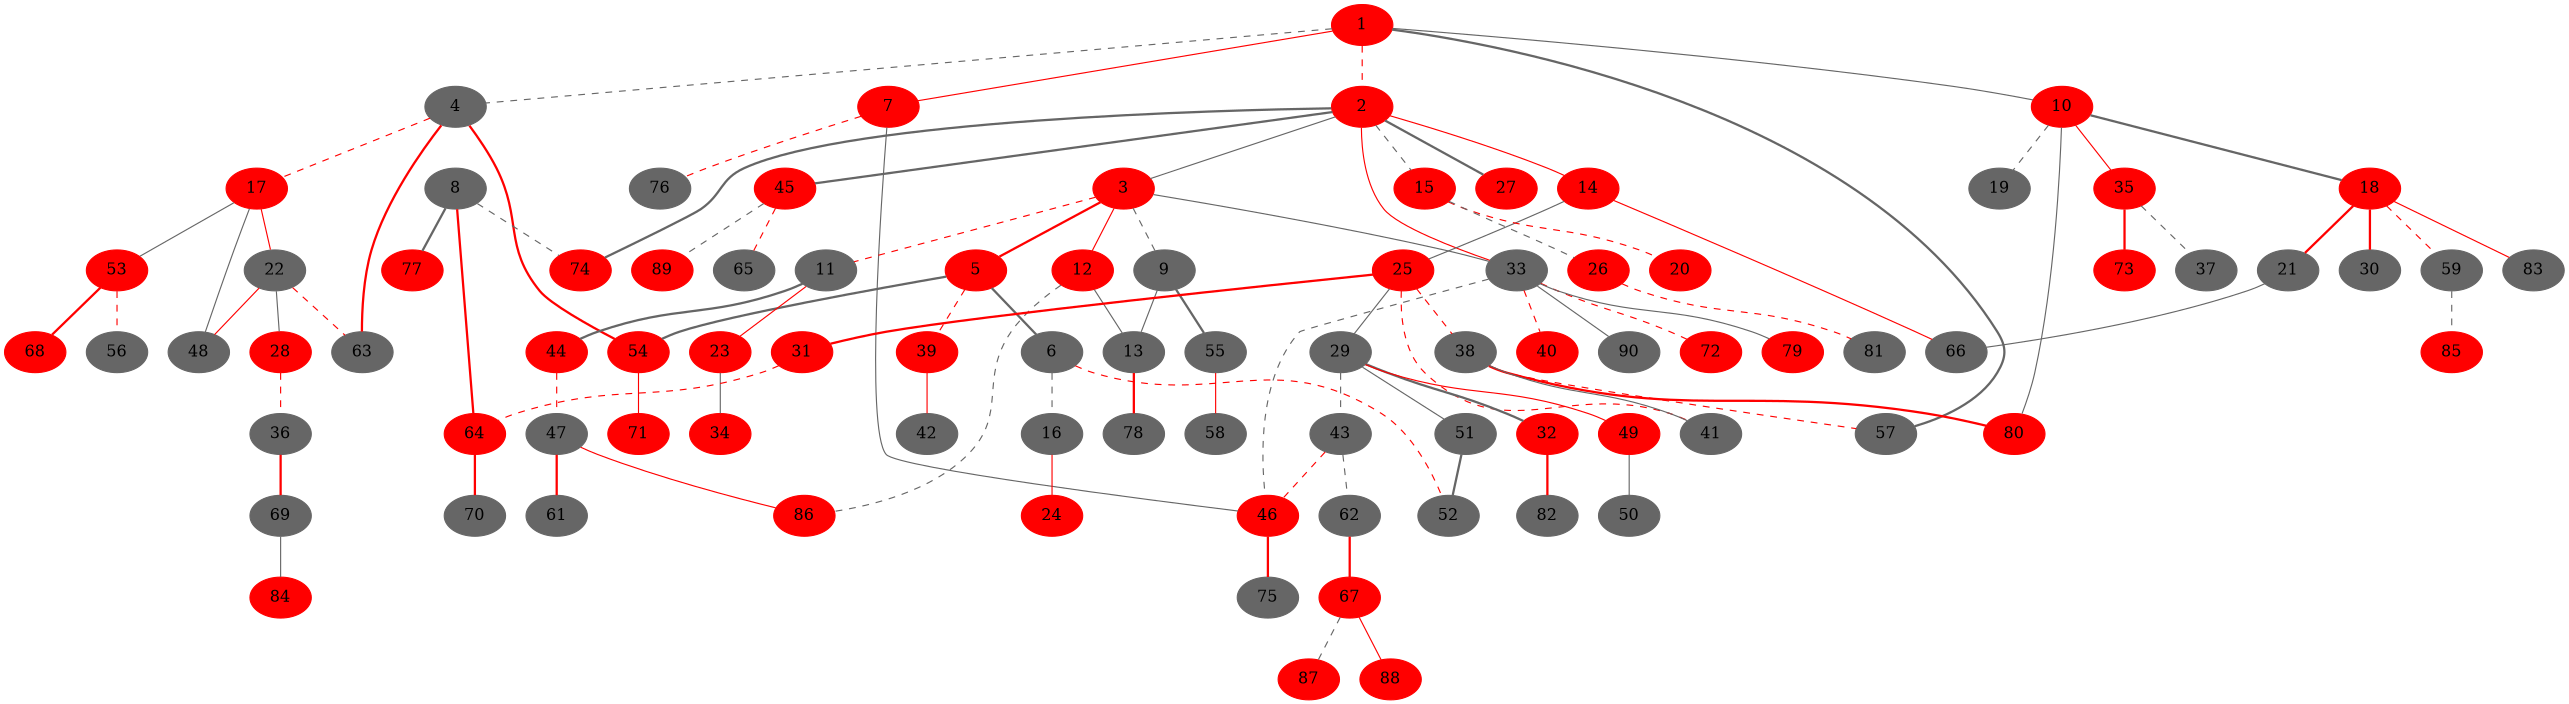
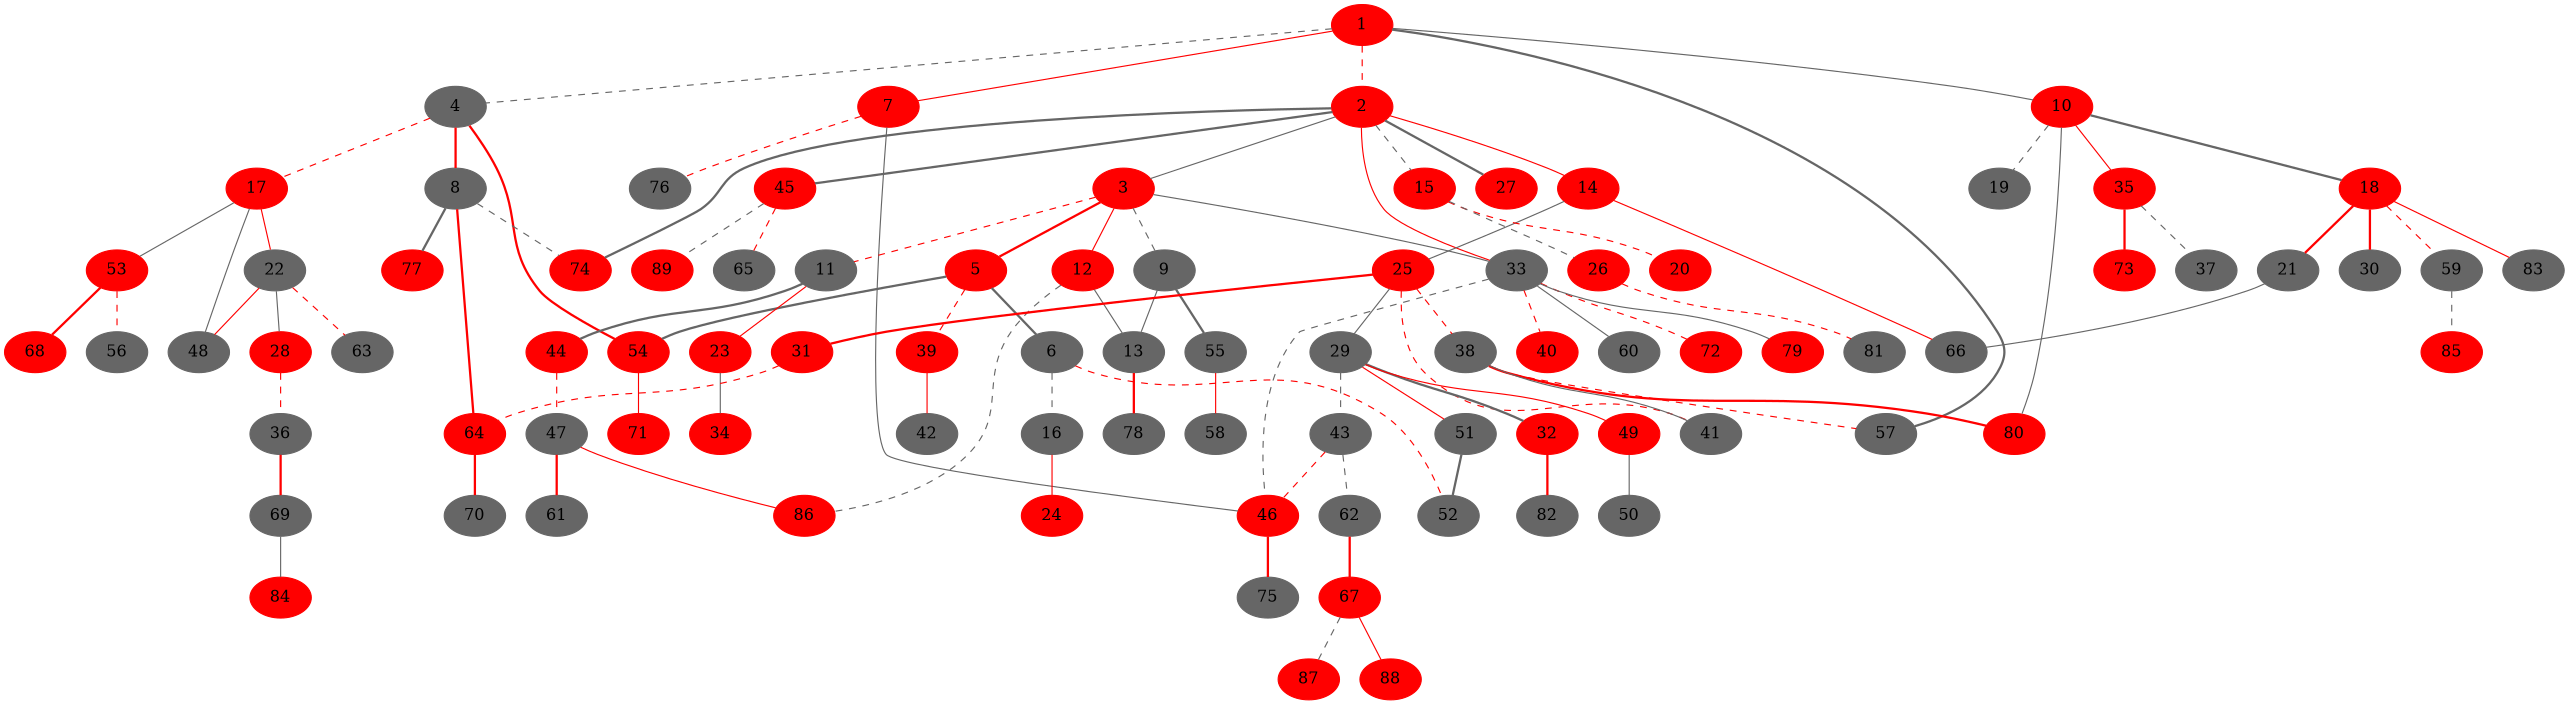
(382, 221) -> (456, 148)
(1629, 352) -> (1629, 352)
(1403, 393) -> (1403, 393)
